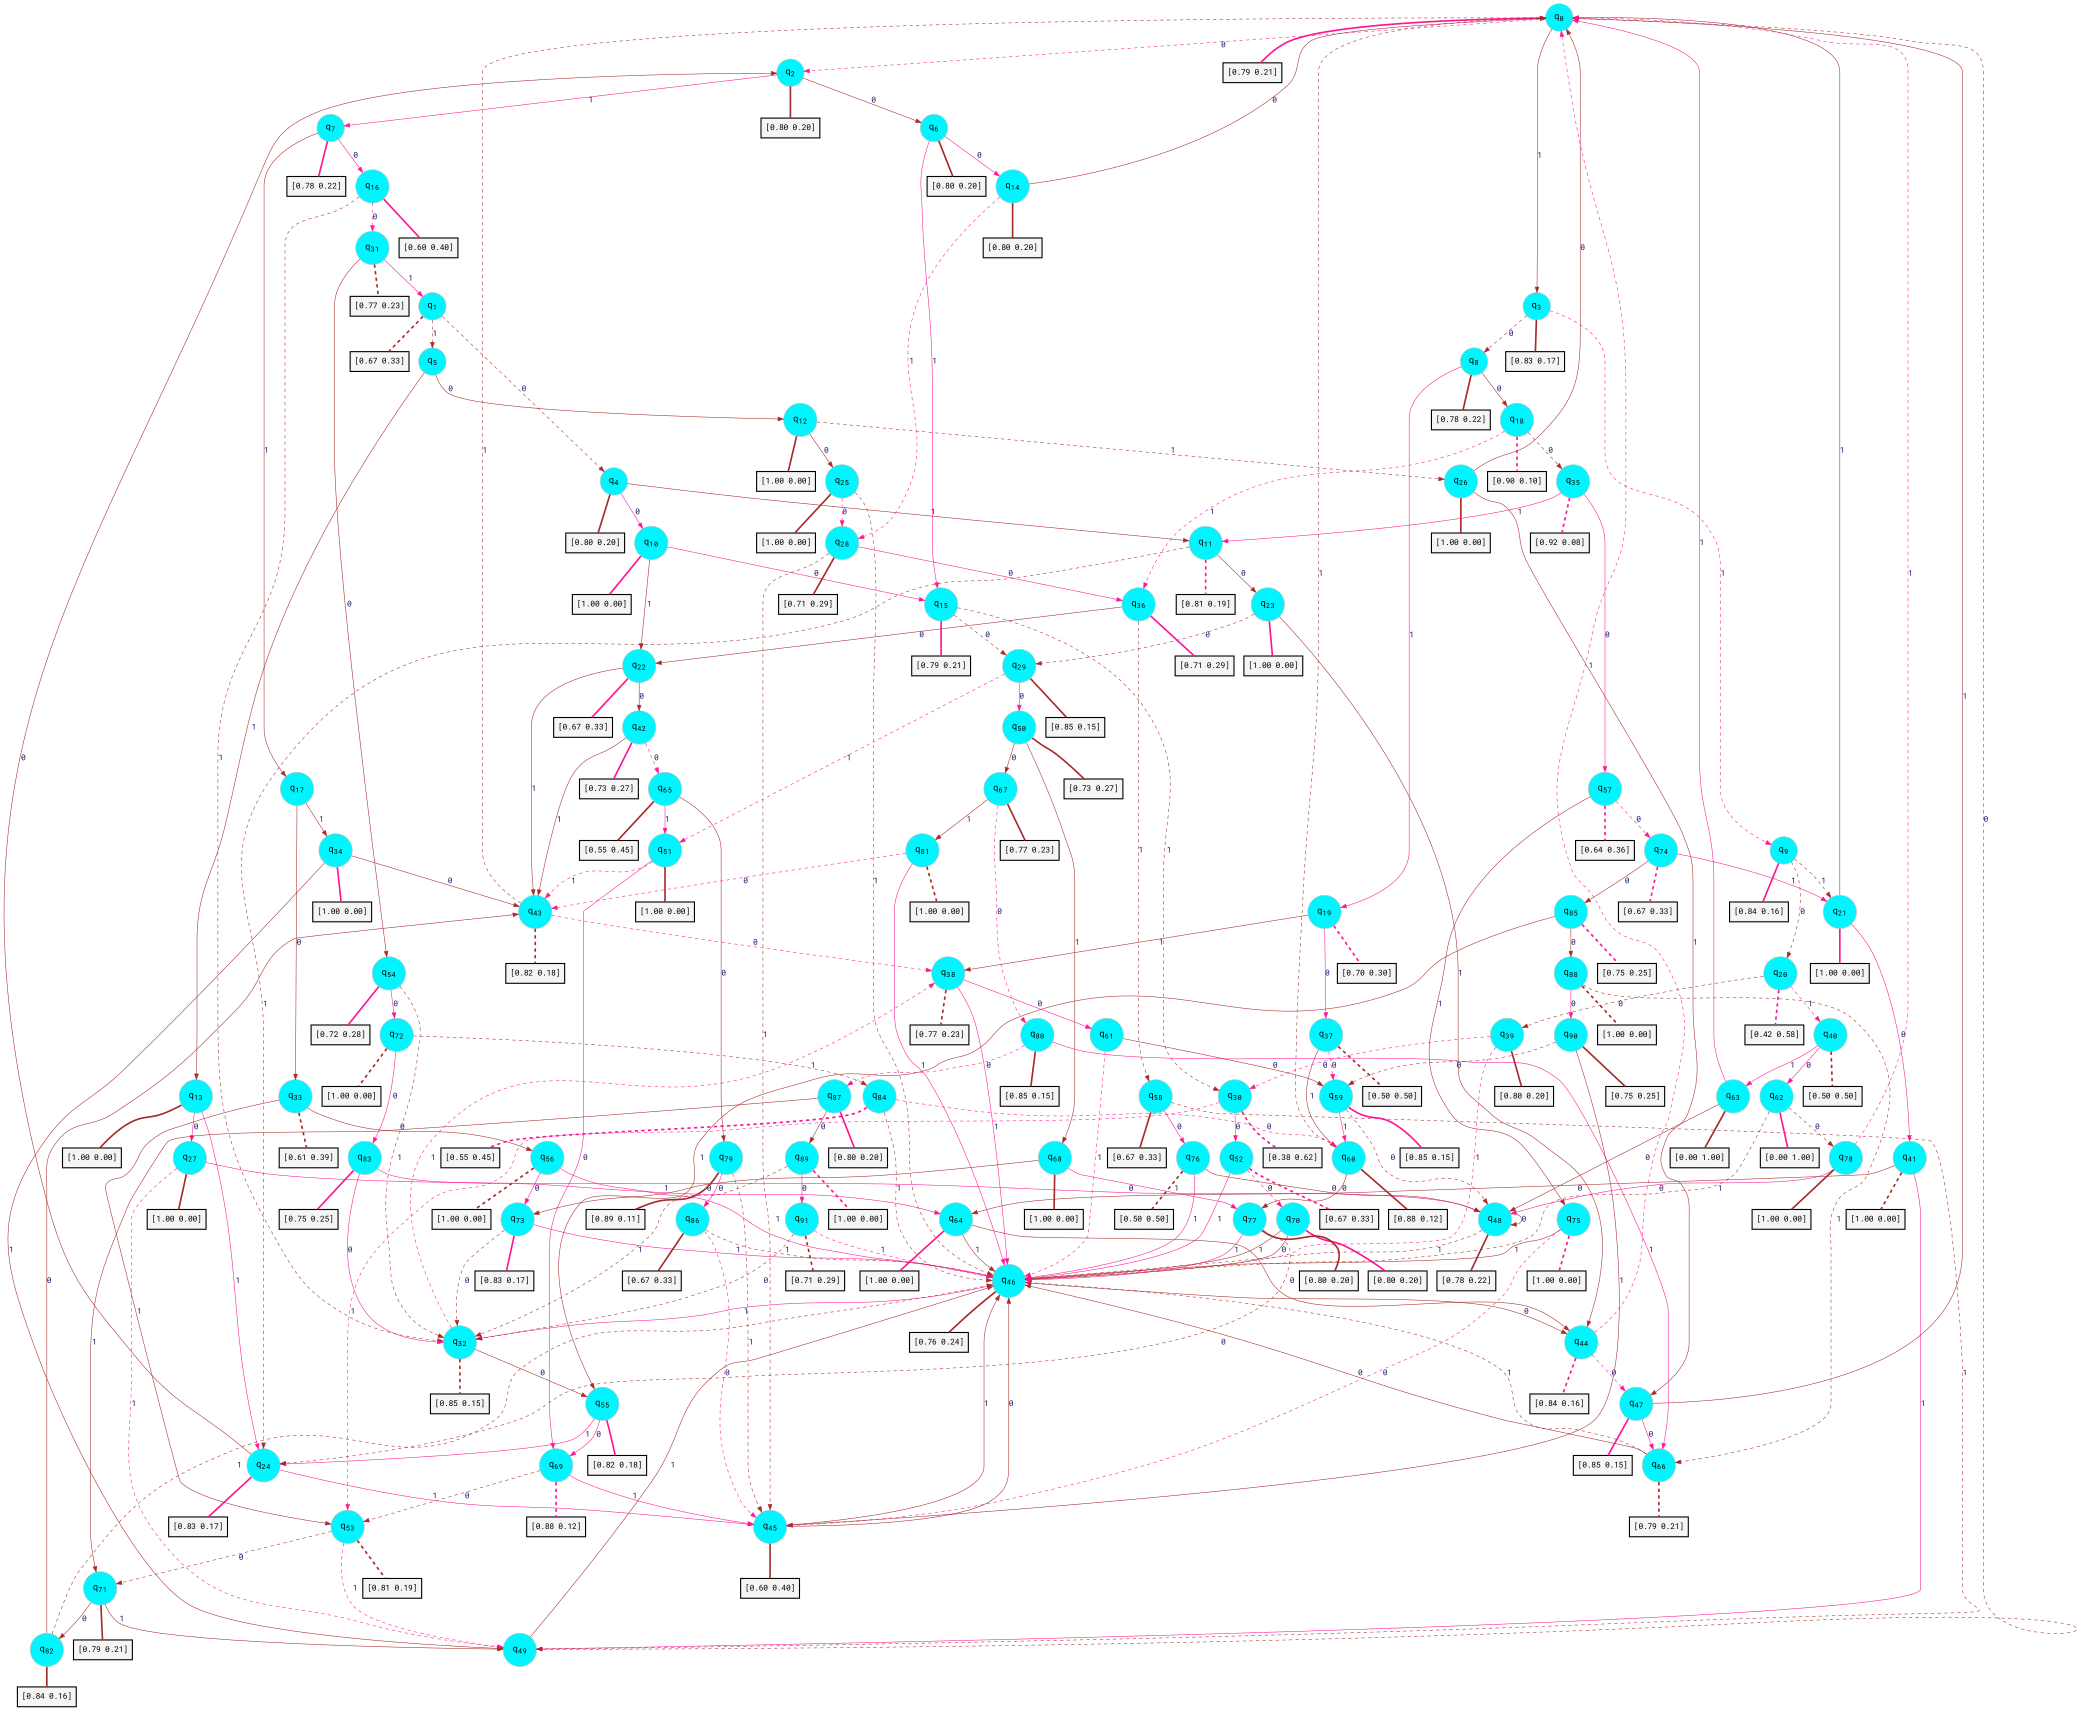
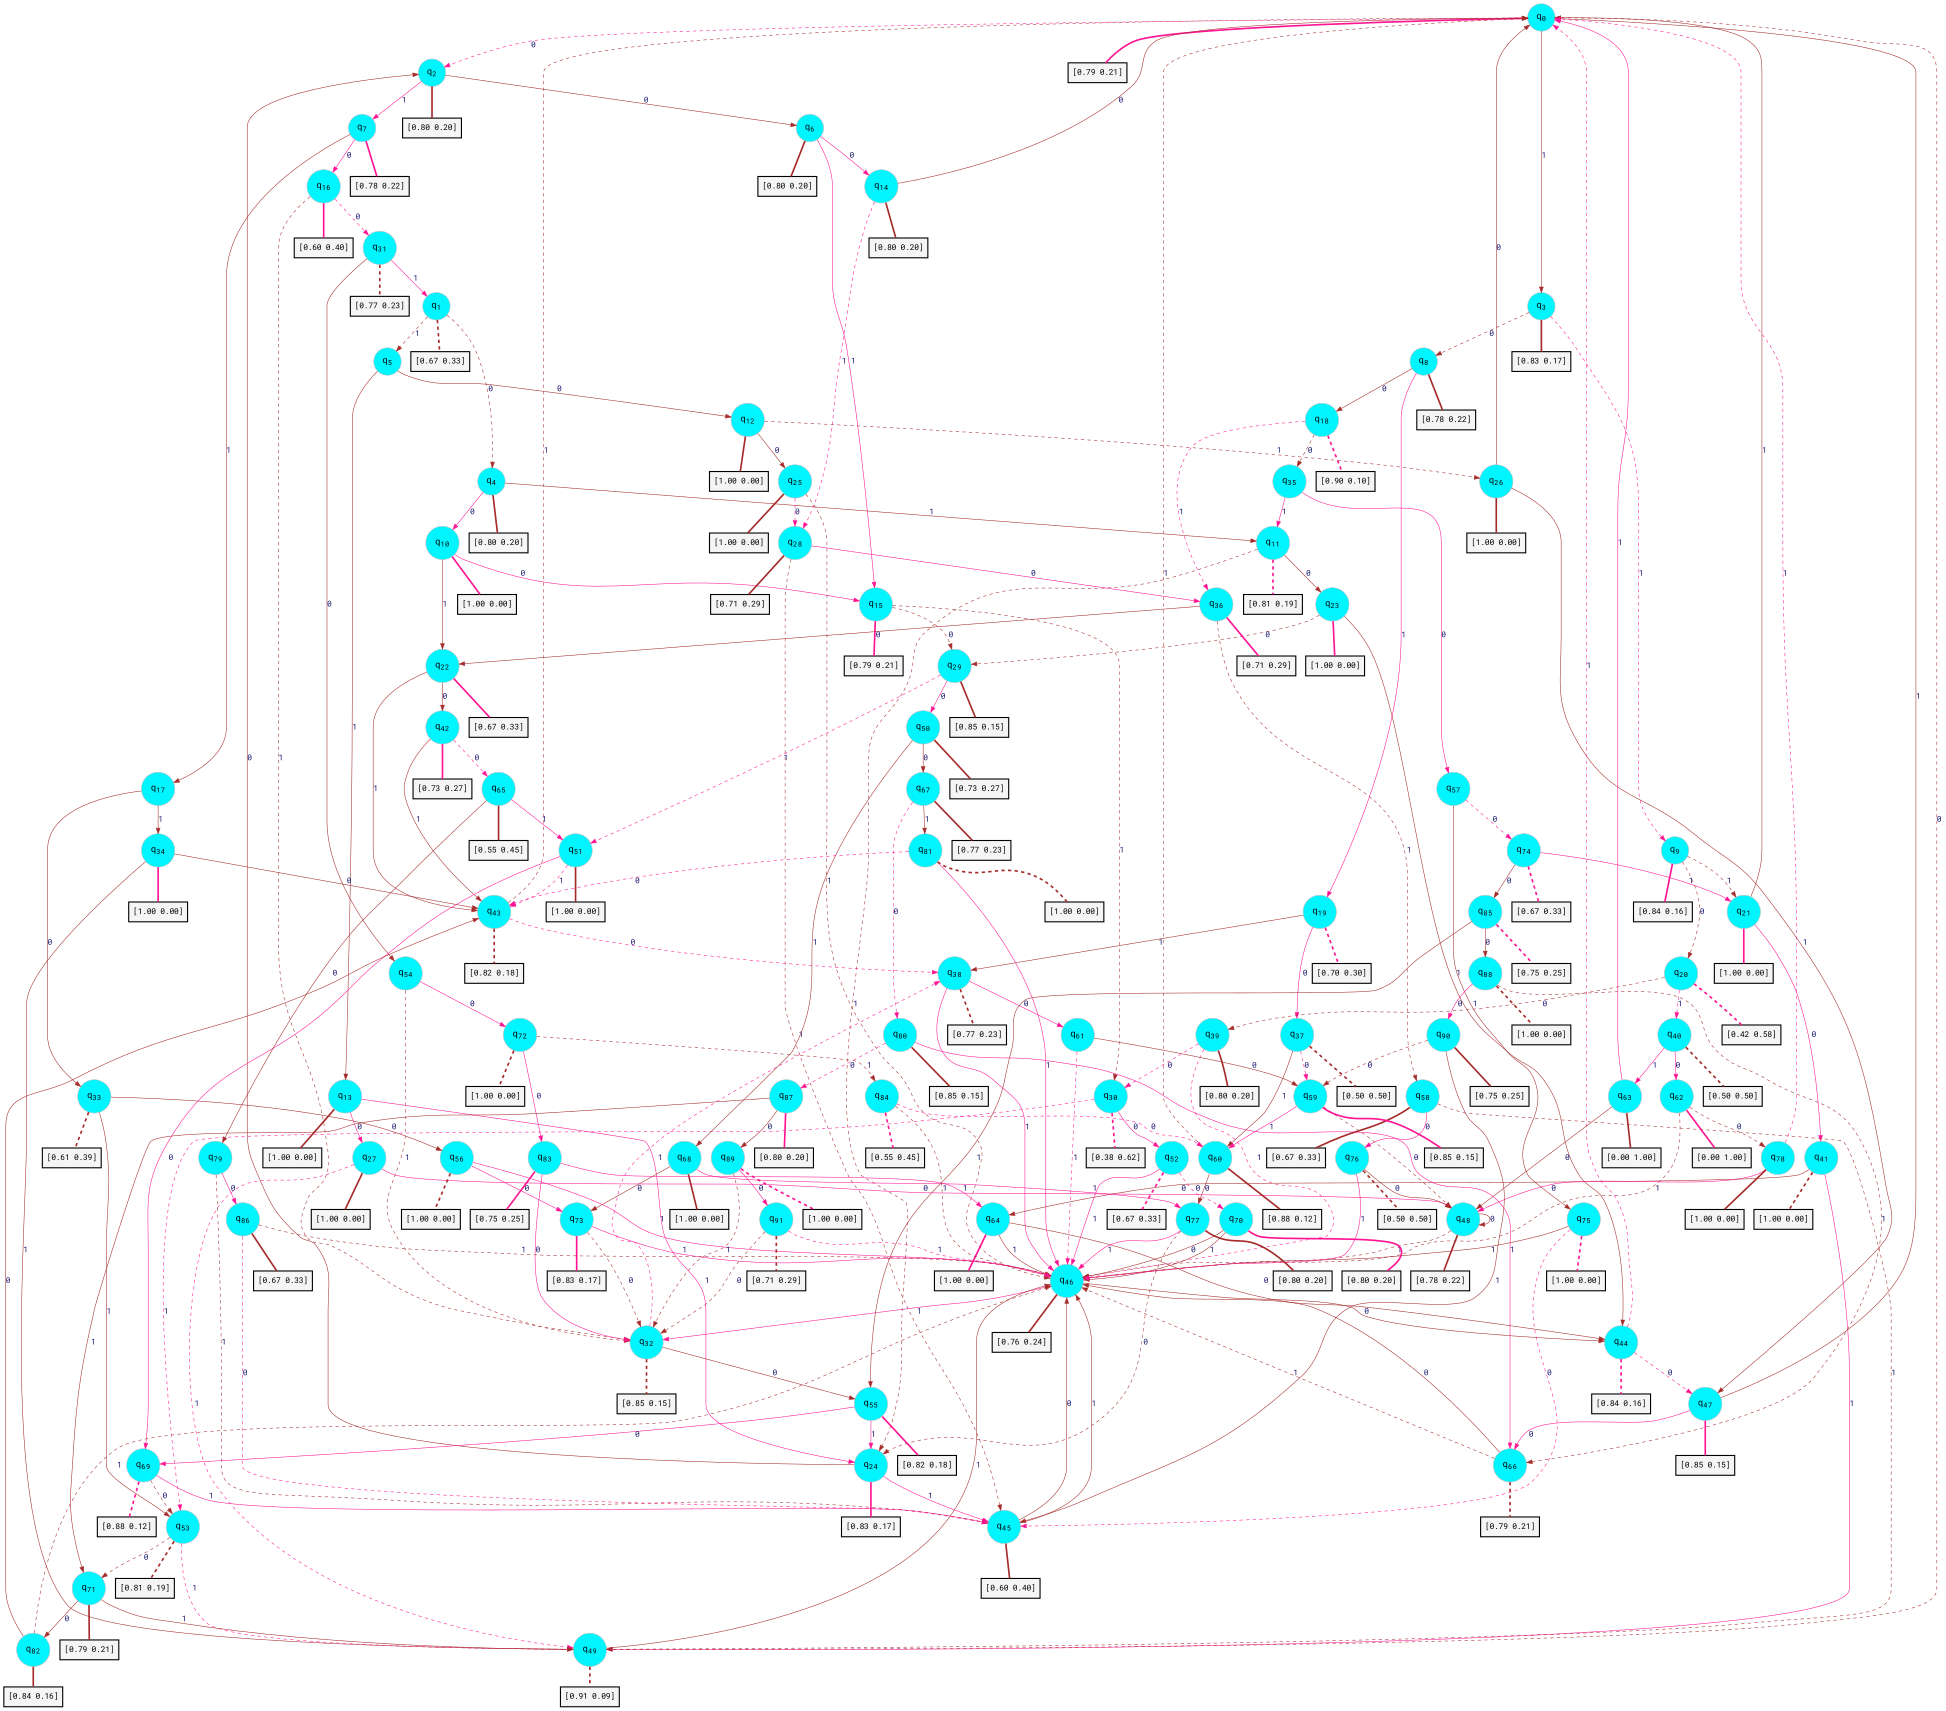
(1560, 543) -> none
(1605, 850) -> none
(341, 1035) -> none
(616, 1219) -> none
none -> (590, 1697)
